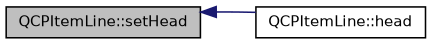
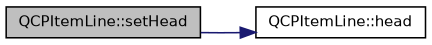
(236, 12) -> (220, 33)
